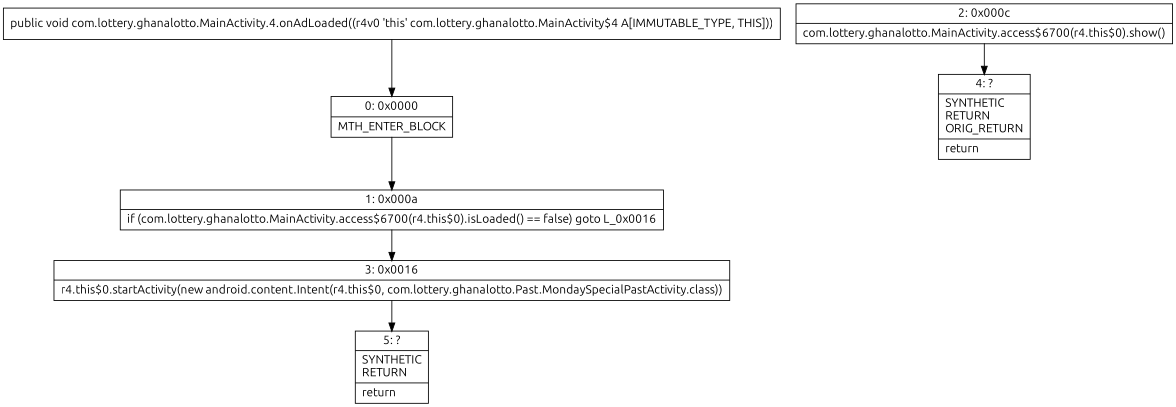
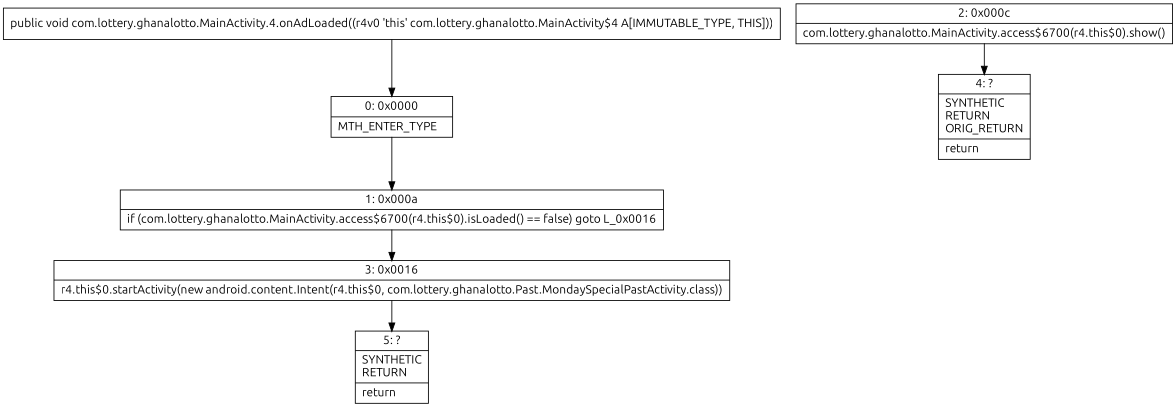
(392, 127) -> (388, 127)
